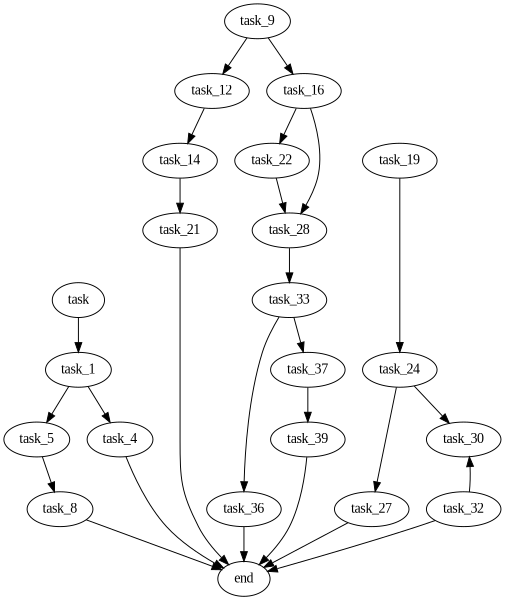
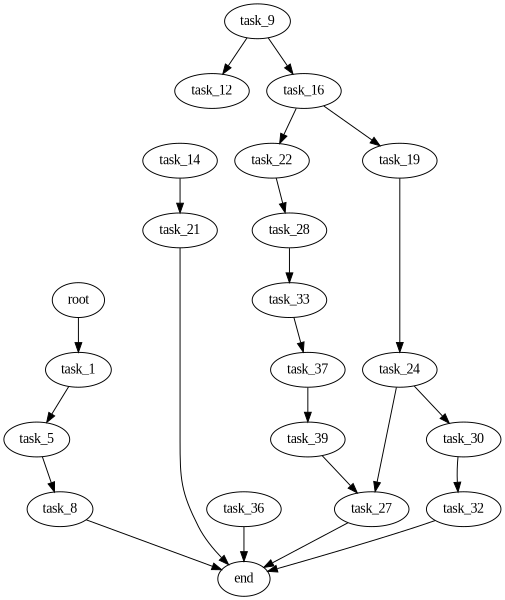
(198, 121) -> none
(320, 158) -> (348, 123)
(78, 300) -> (78, 300)
(252, 397) -> none
(120, 439) -> none
(470, 479) -> (457, 469)
(296, 511) -> (336, 471)
